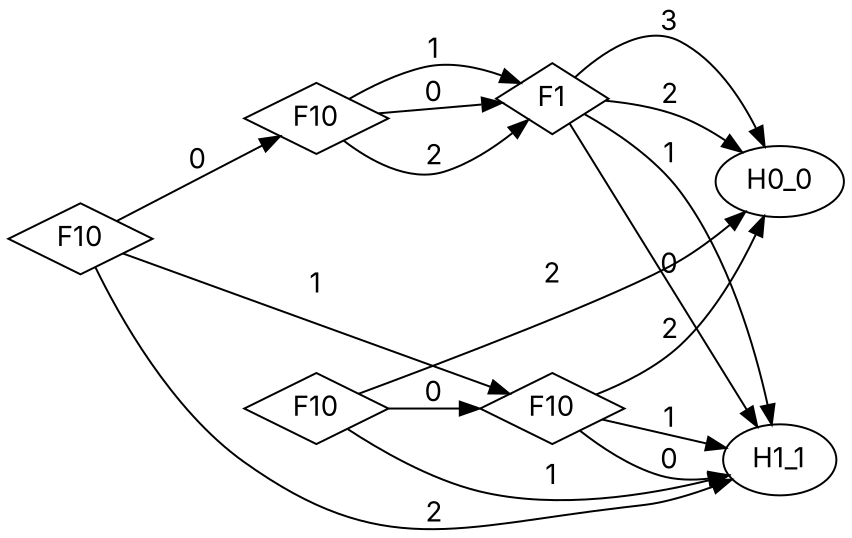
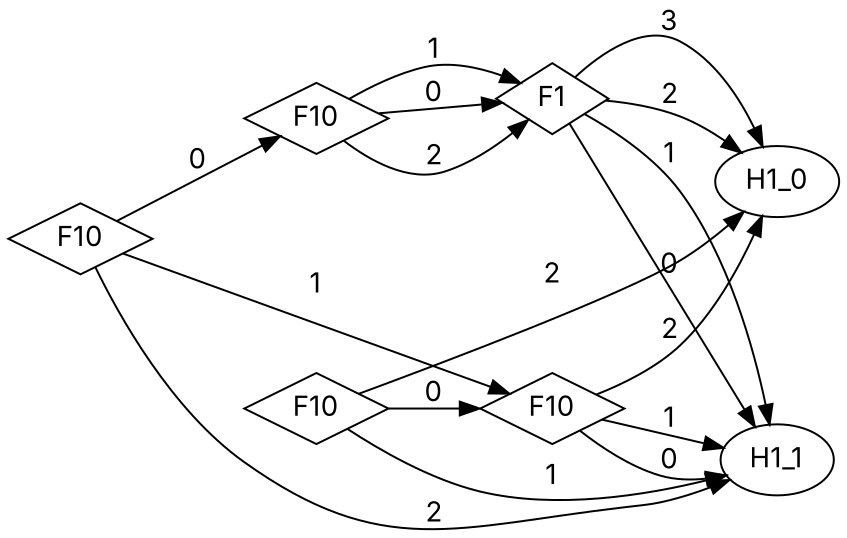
(780, 182) -> (777, 182)
